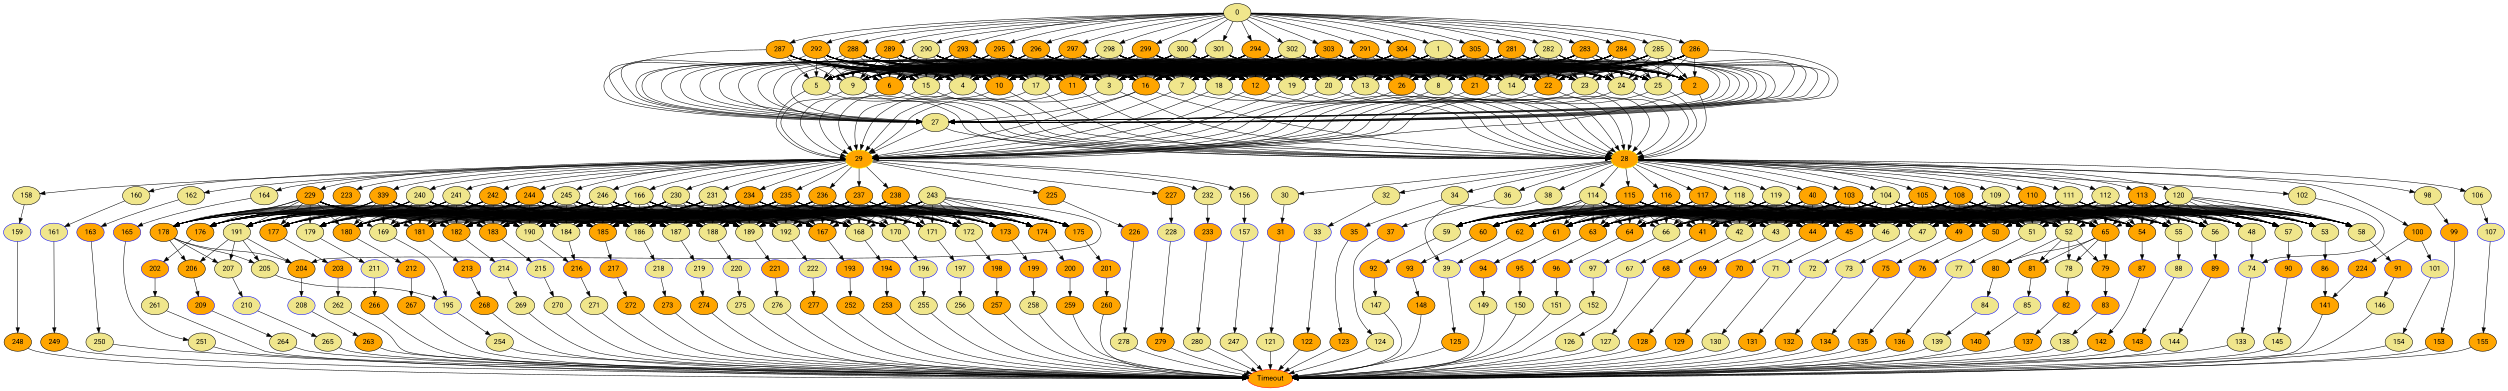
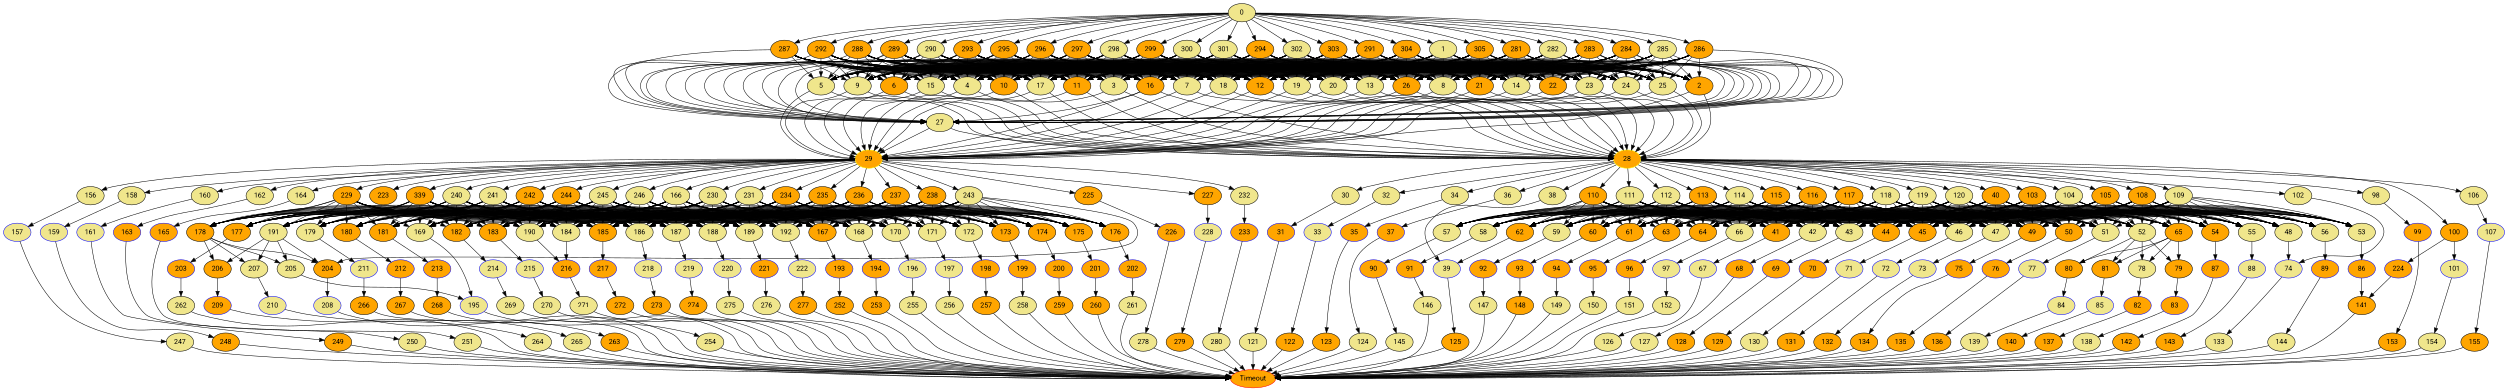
none -> (918, 175)
none -> (1760, 214)
